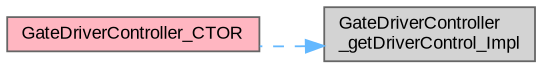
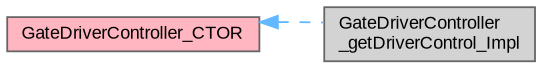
(283, 46) -> (301, 22)
